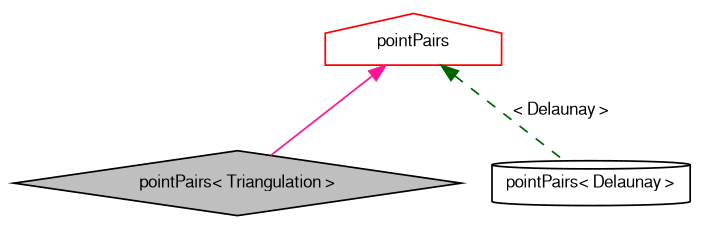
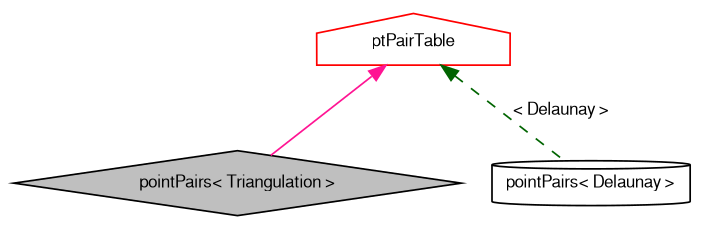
(413, 42) -> (413, 42)
